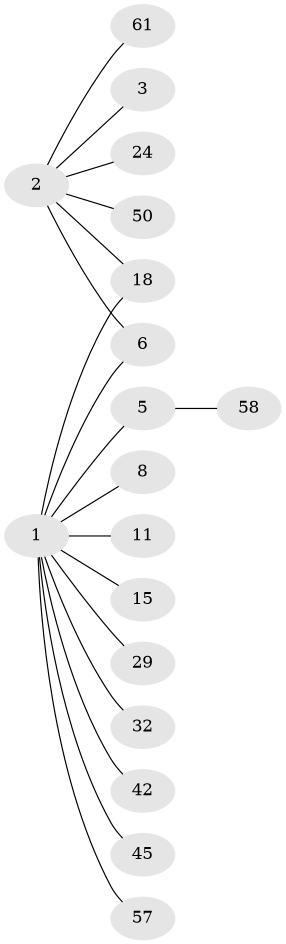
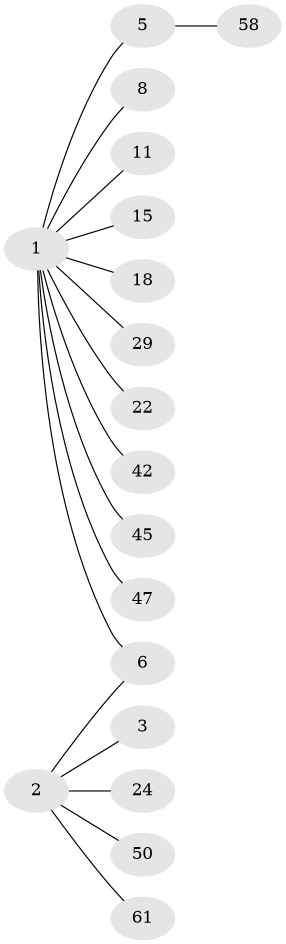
(90, 233) -> none
(143, 727) -> (143, 408)
(143, 918) -> (143, 600)
